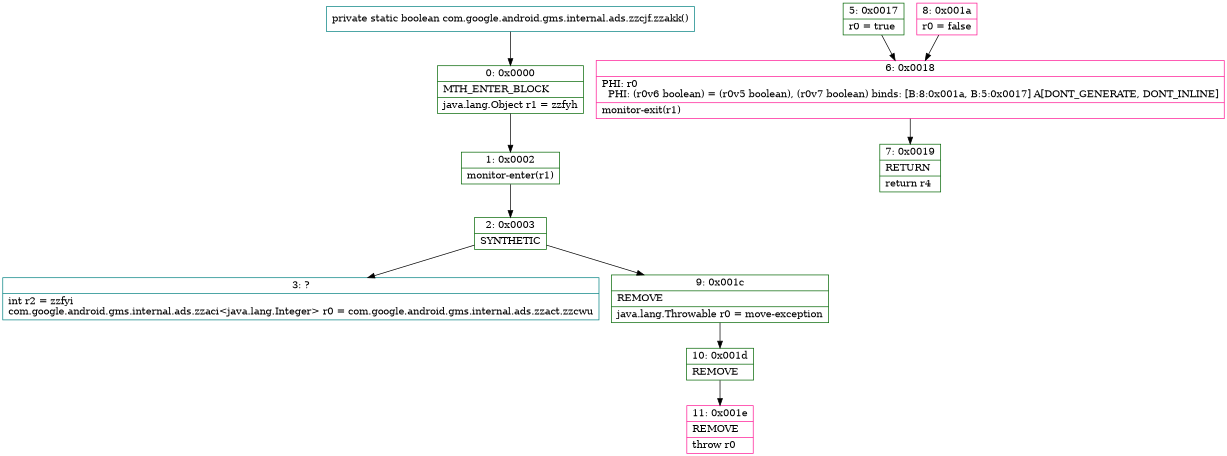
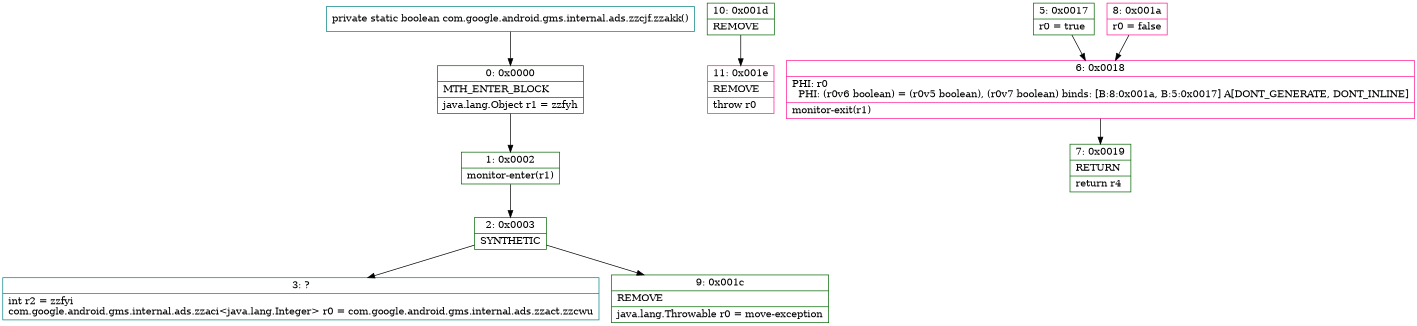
(720, 332) -> none
